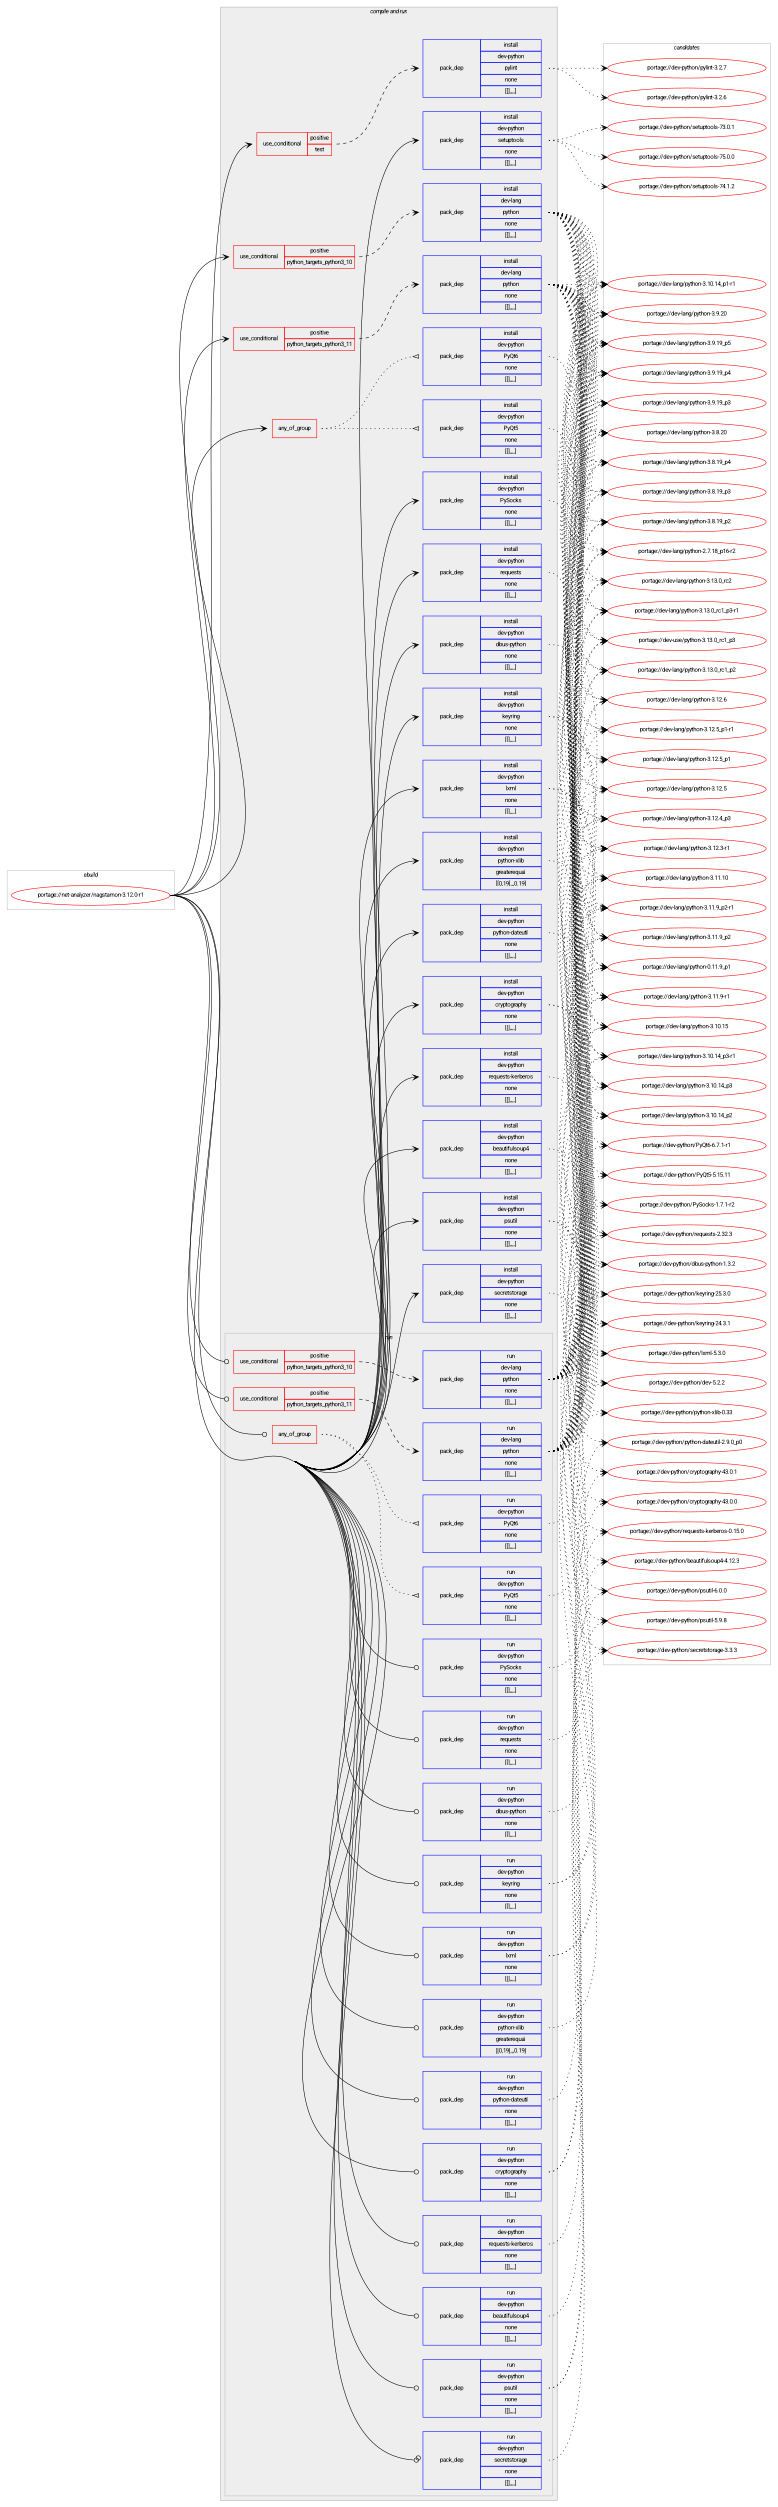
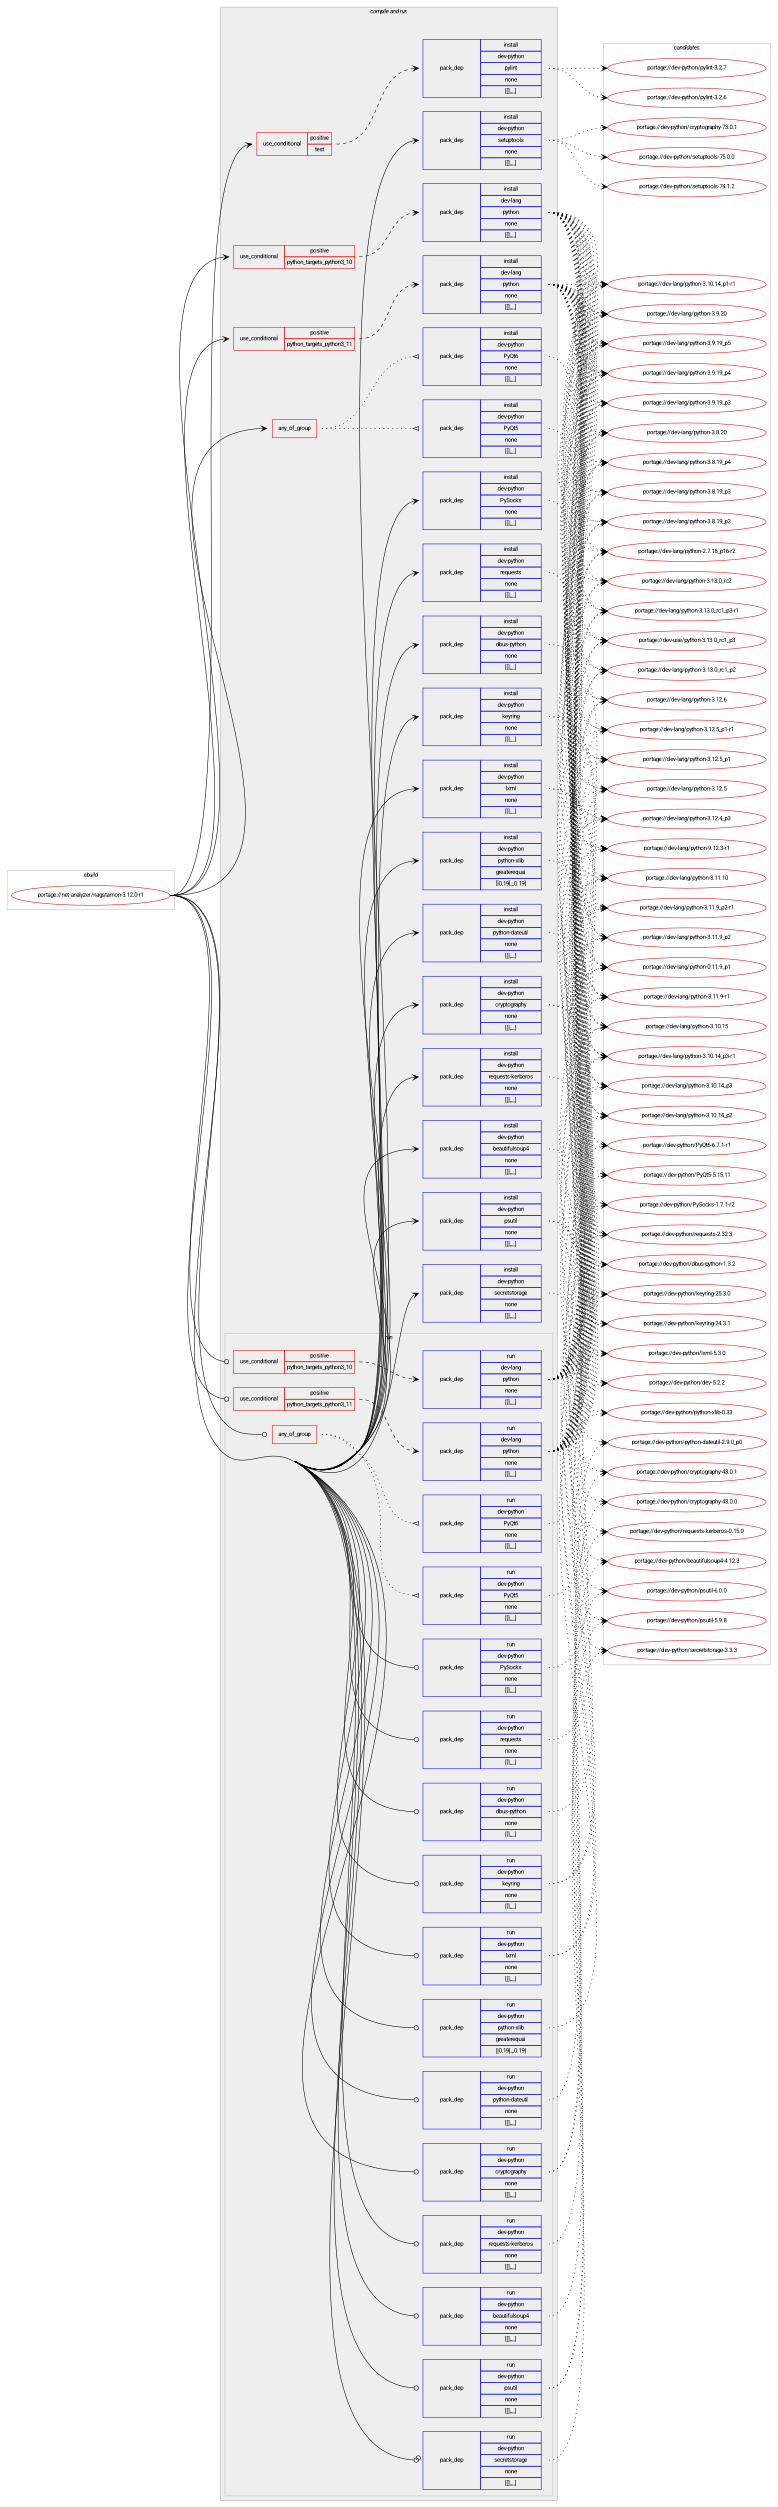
(687, 128) -> (687, 128)
(687, 849) -> (687, 849)
